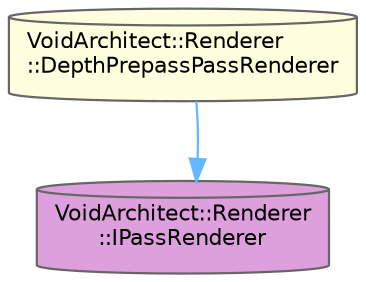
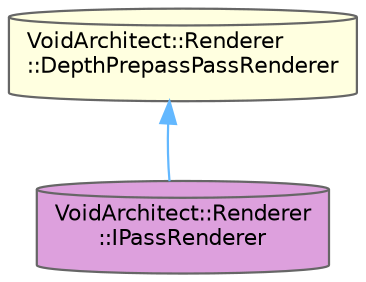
(198, 130) -> (168, 153)
